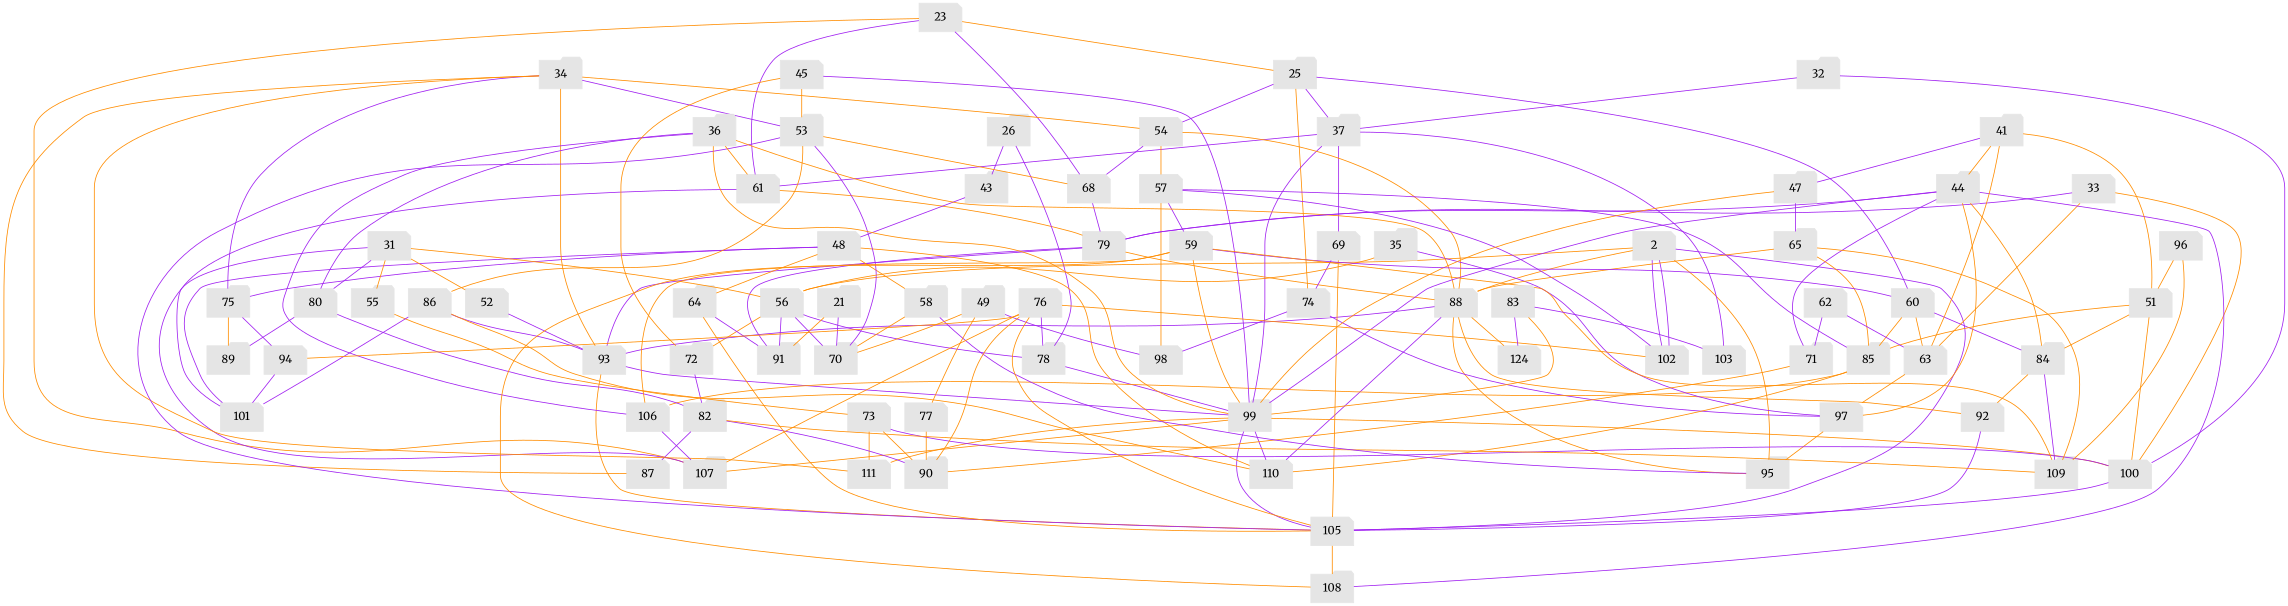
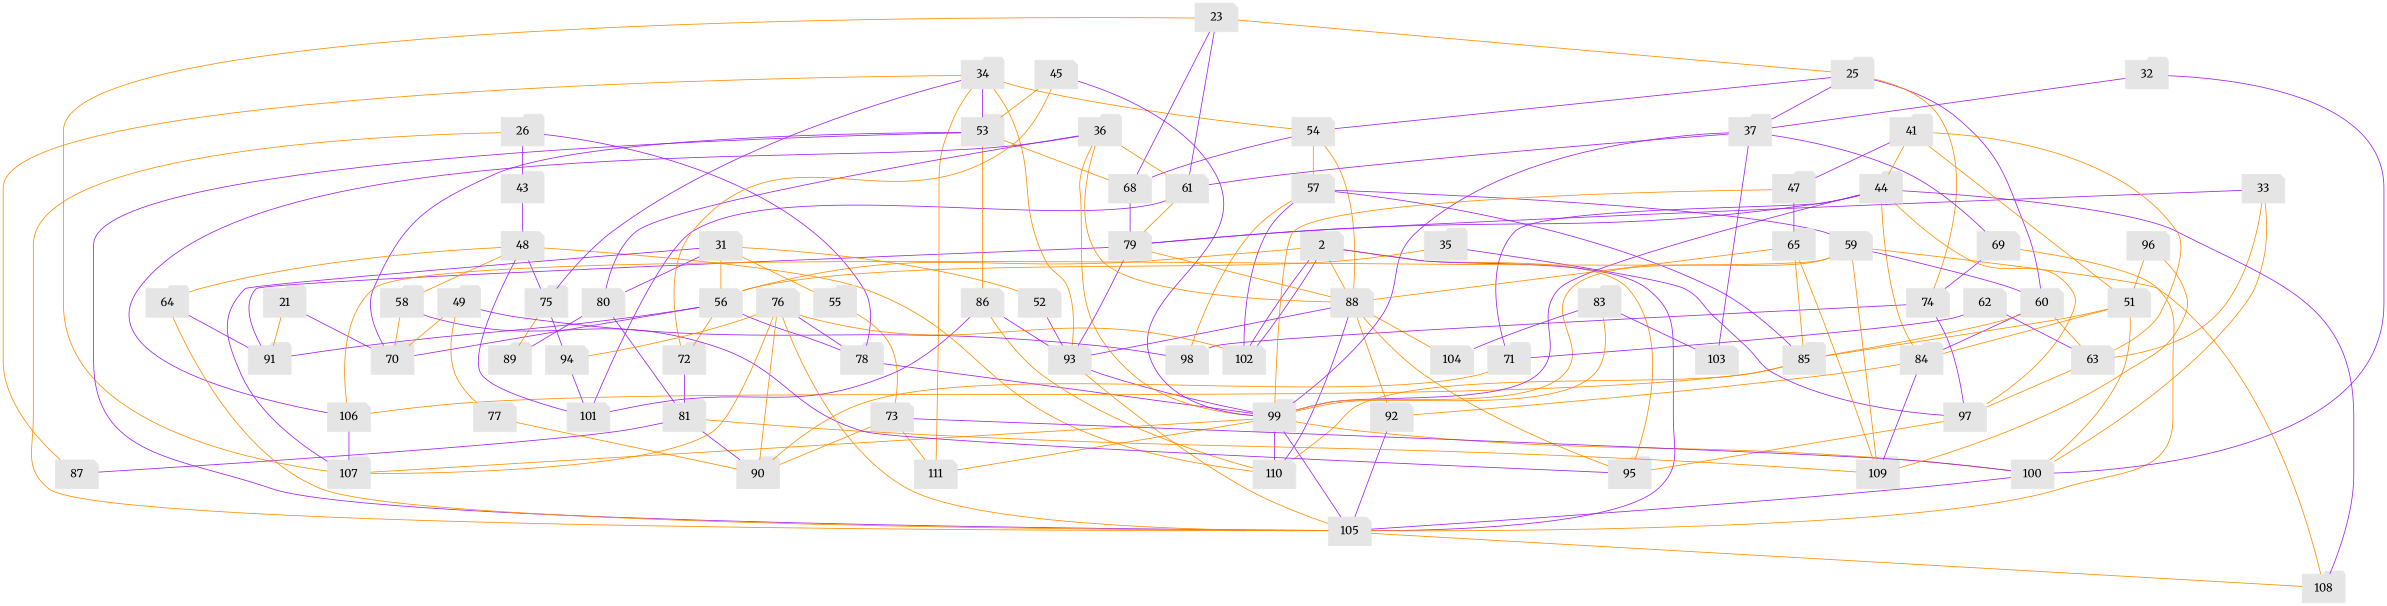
(1519, 360) -> (1452, 360)
(705, 417) -> (684, 417)
none -> (313, 516)
